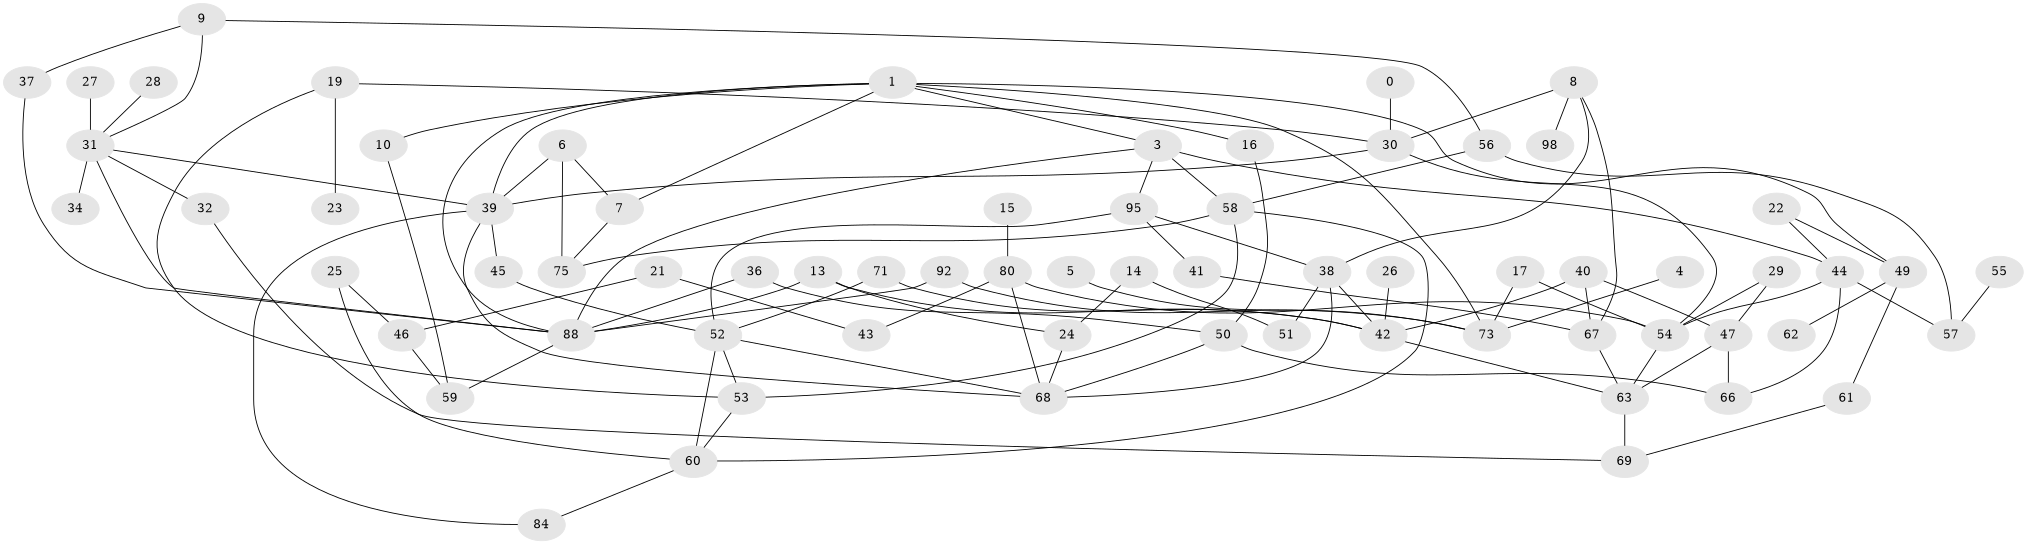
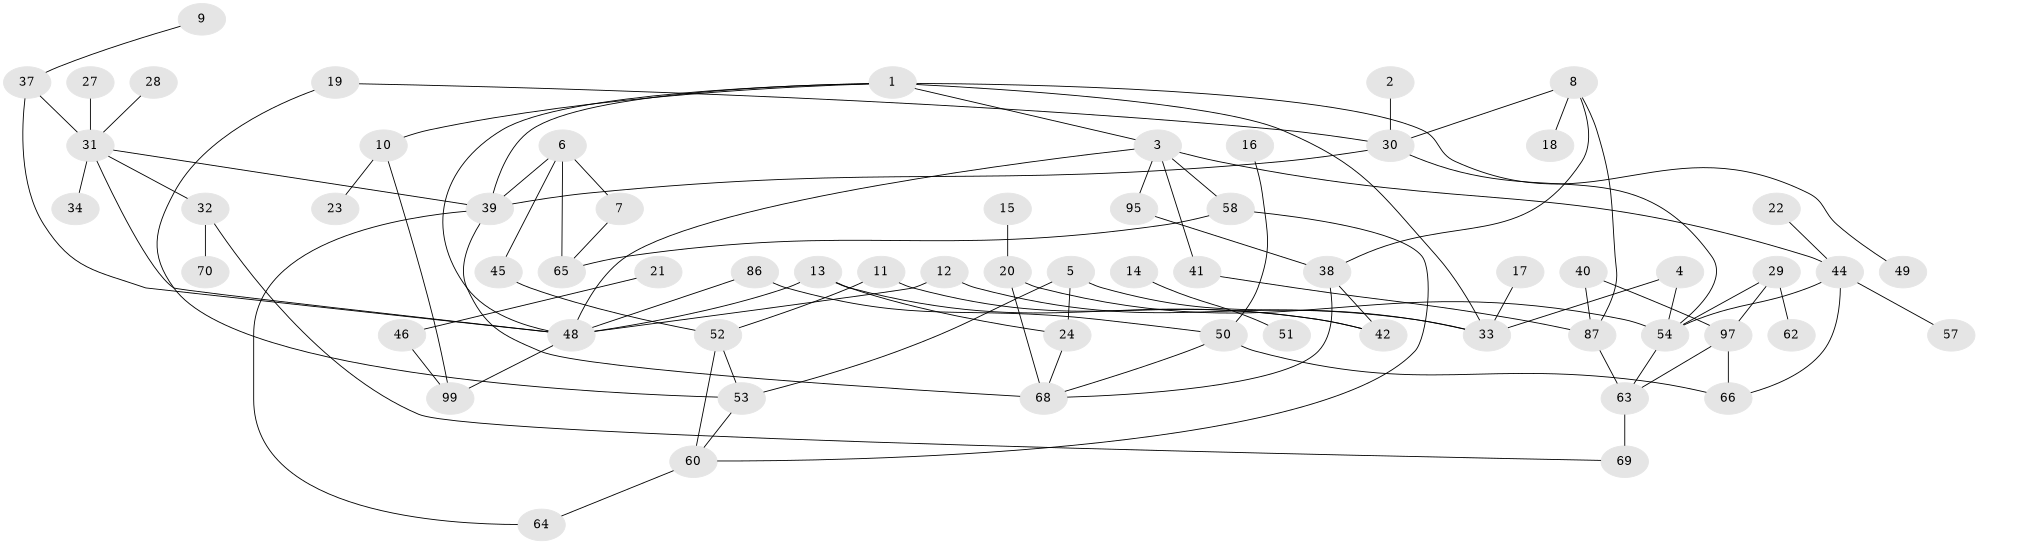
(1390, 83) -> (1390, 83)
(178, 104) -> (59, 114)
(1065, 108) -> none
(335, 146) -> (359, 177)
(756, 146) -> none
(1487, 146) -> none
(1550, 146) -> (1550, 146)
(881, 225) -> none
(494, 240) -> (531, 209)
(1166, 240) -> (1178, 209)
(1840, 240) -> none
none -> (205, 272)
(335, 272) -> none
(562, 272) -> (562, 272)
(755, 272) -> (755, 272)
(881, 272) -> (881, 272)
(944, 272) -> (944, 272)
(1008, 272) -> (1008, 272)
(1390, 272) -> none
(2000, 272) -> none
(1109, 296) -> (1069, 301)
(1307, 304) -> none
(1847, 304) -> (1784, 304)
(1594, 306) -> (1673, 303)
(1458, 317) -> none
(571, 335) -> (571, 335)
(866, 335) -> none
(1487, 335) -> (1487, 335)
(1592, 335) -> (1592, 335)
(1728, 335) -> (1728, 335)
(881, 367) -> none
(1504, 367) -> none
(1024, 369) -> (911, 346)
(450, 399) -> (450, 399)
(1847, 399) -> none
(542, 525) -> (542, 525)
